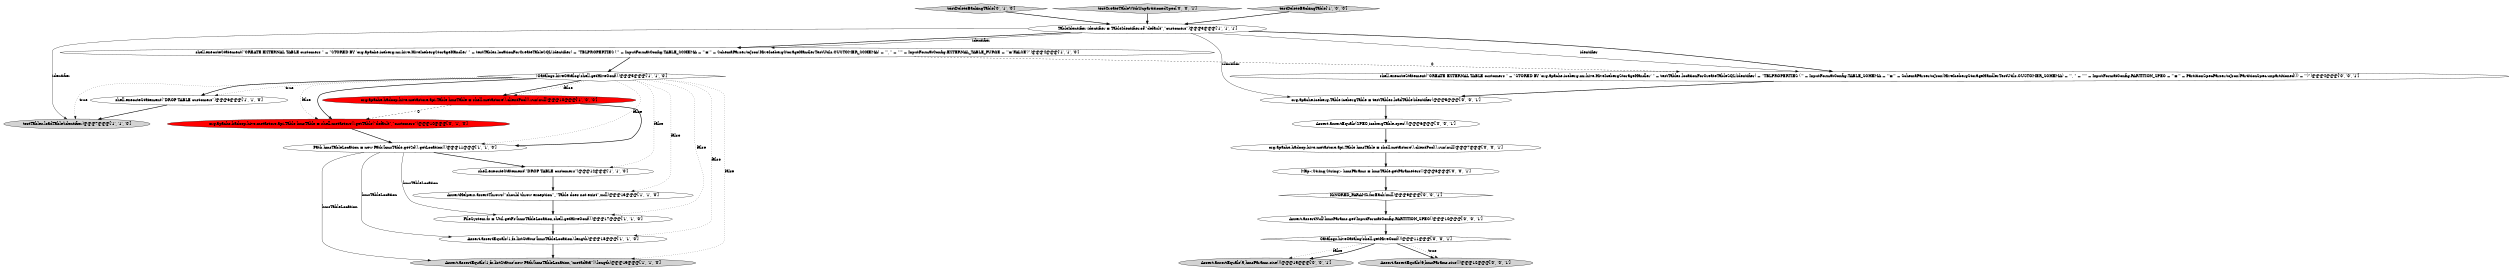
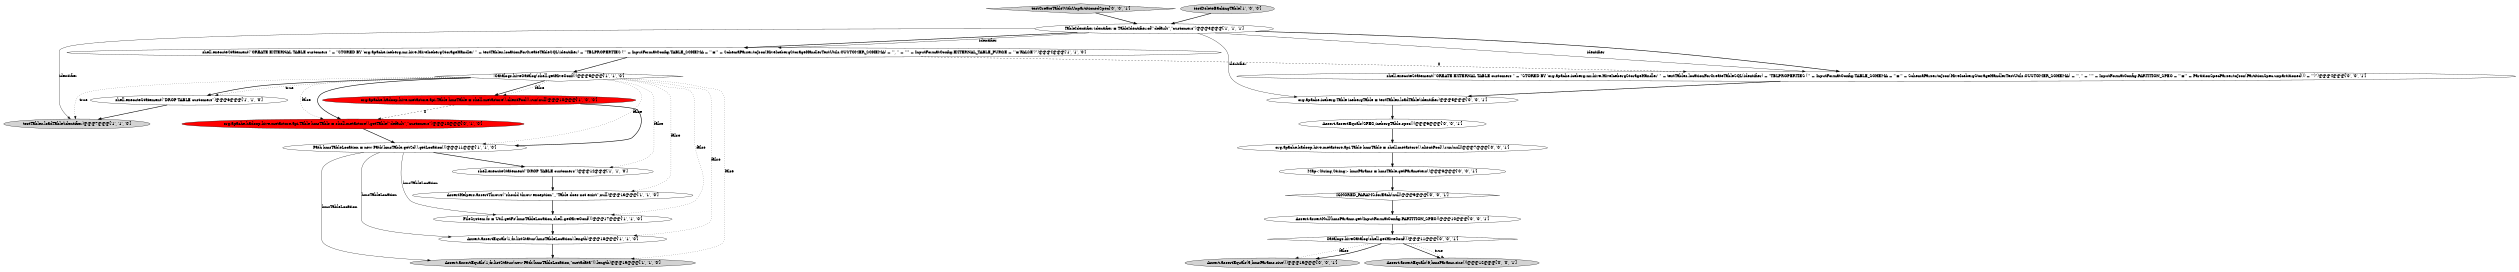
(981, 9) -> none
(1313, 9) -> (1227, 9)
